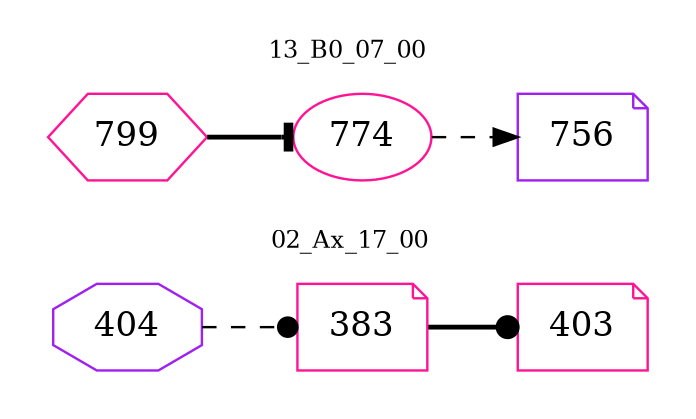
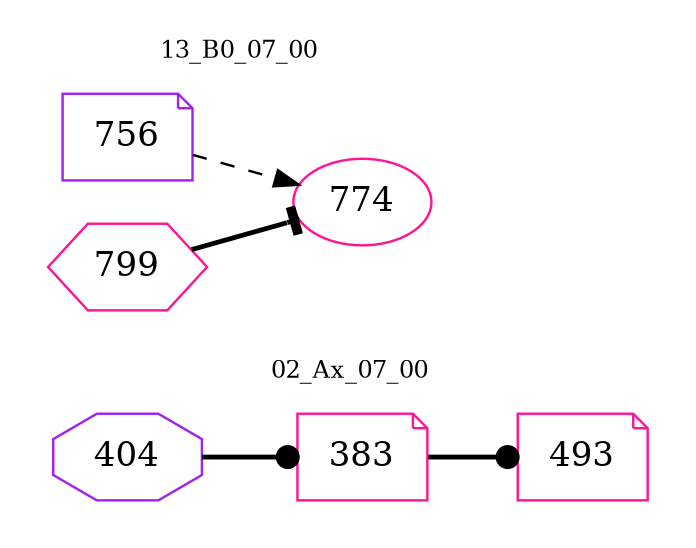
(463, 137) -> (234, 167)
(350, 242) -> (350, 372)
(240, 327) -> (240, 457)
(583, 327) -> (583, 457)
